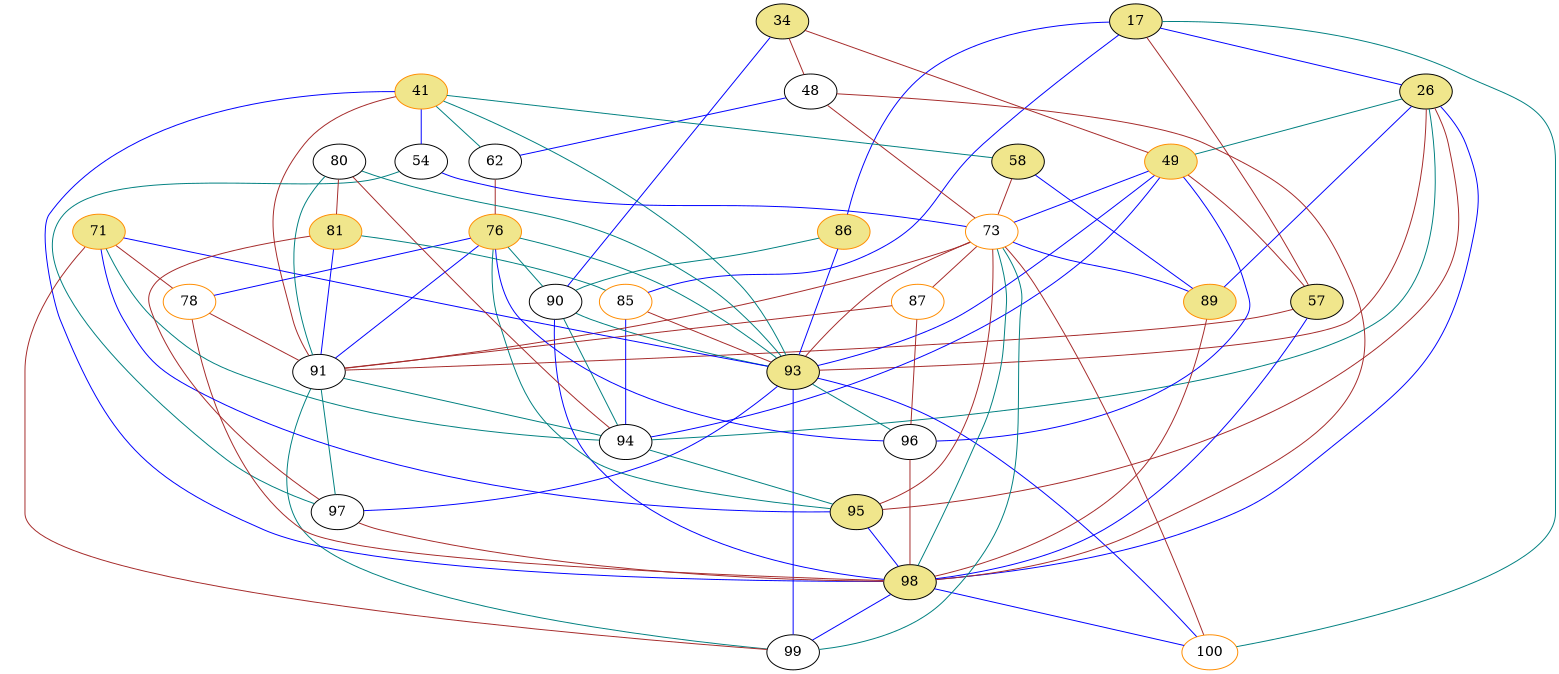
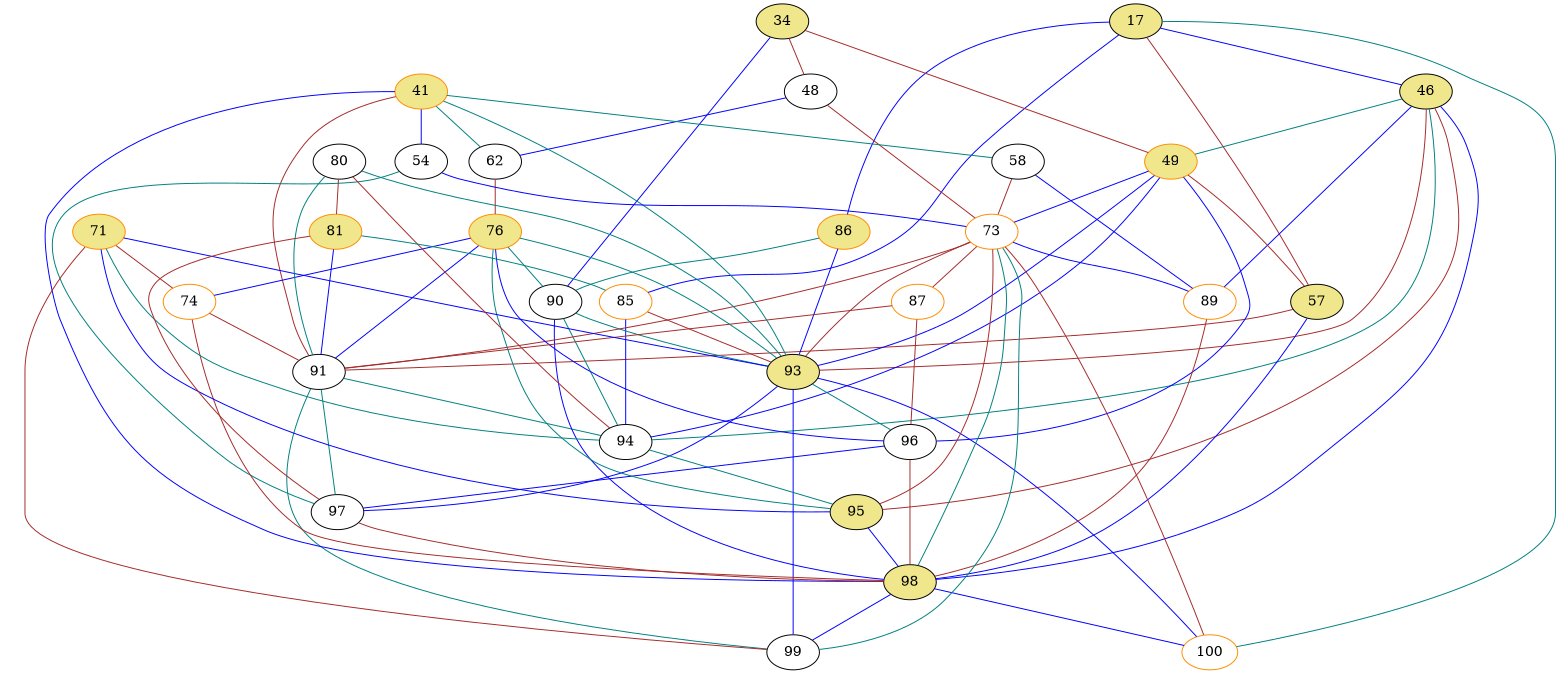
(1426, 92) -> (1426, 92)
(1018, 162) -> (1018, 162)
(1351, 282) -> none
(190, 302) -> (190, 302)
(1210, 302) -> (1210, 302)
none -> (650, 474)
